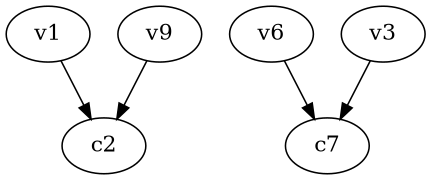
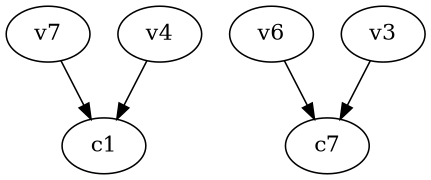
(48, 34) -> (48, 34)
(160, 34) -> (160, 34)
(104, 146) -> (104, 146)
